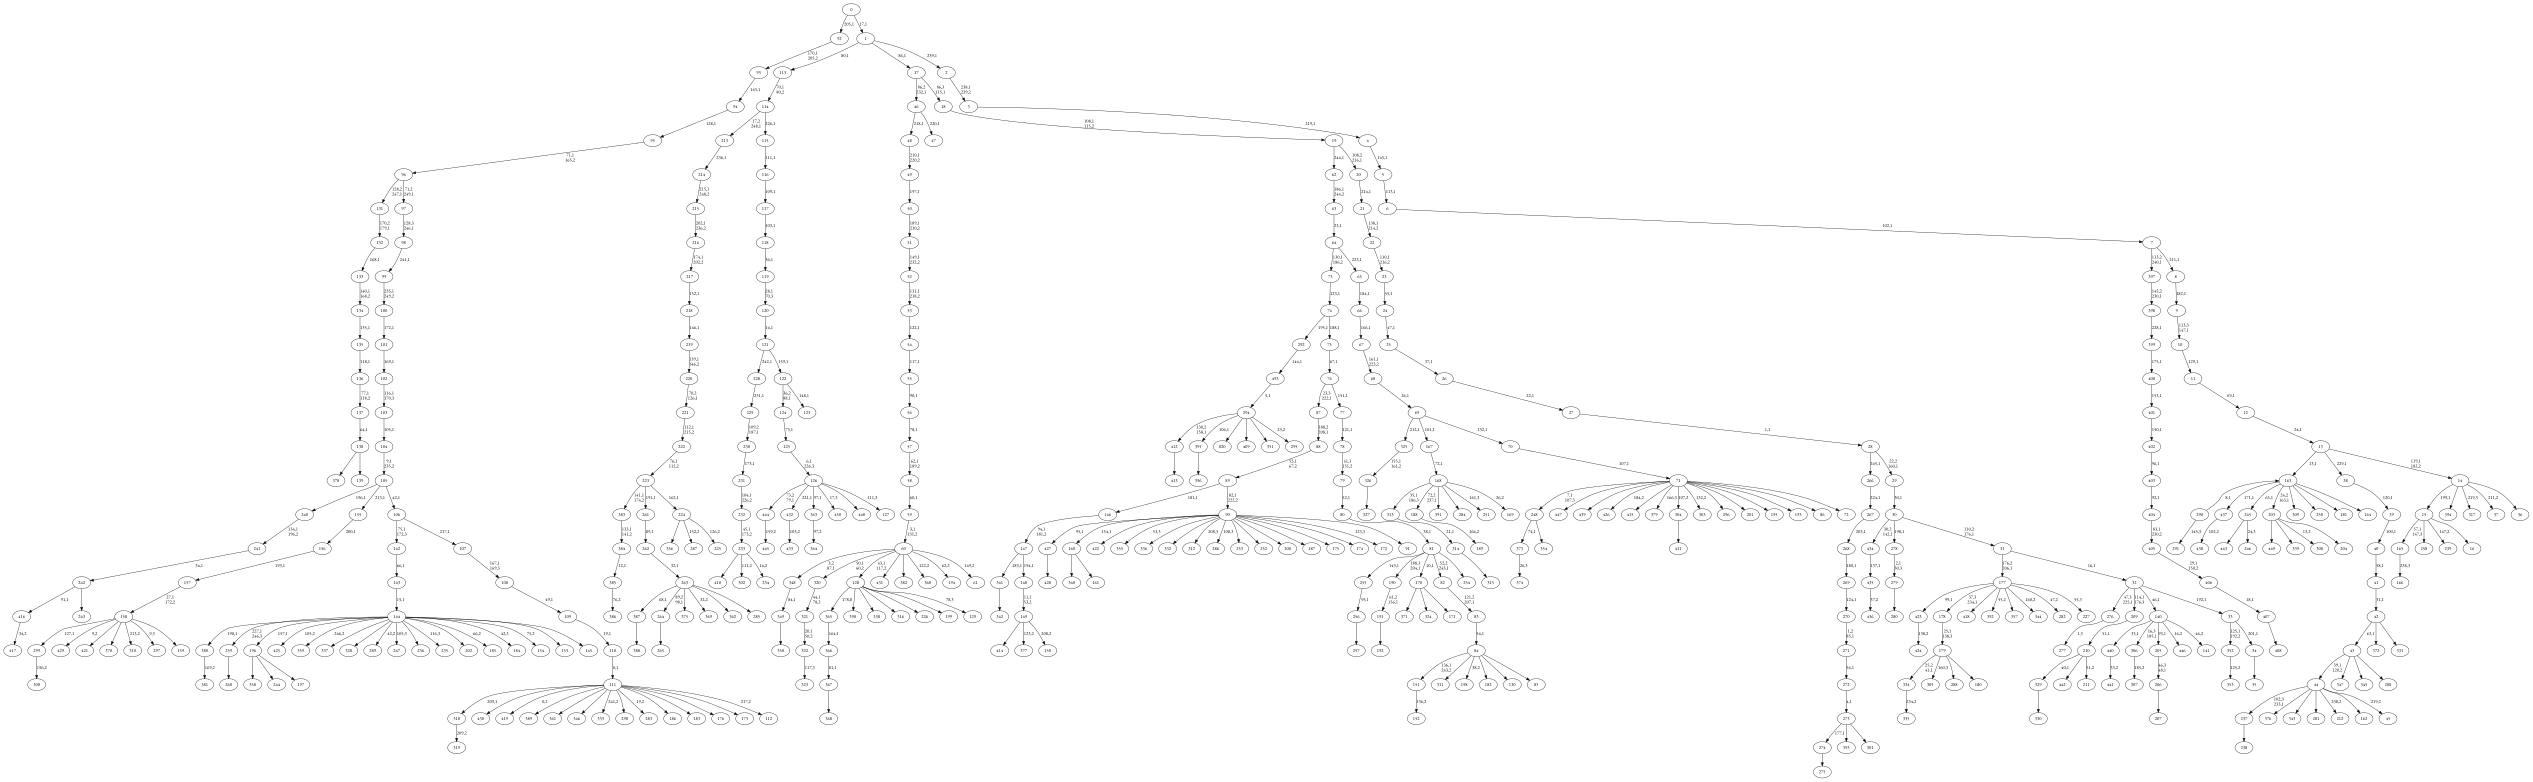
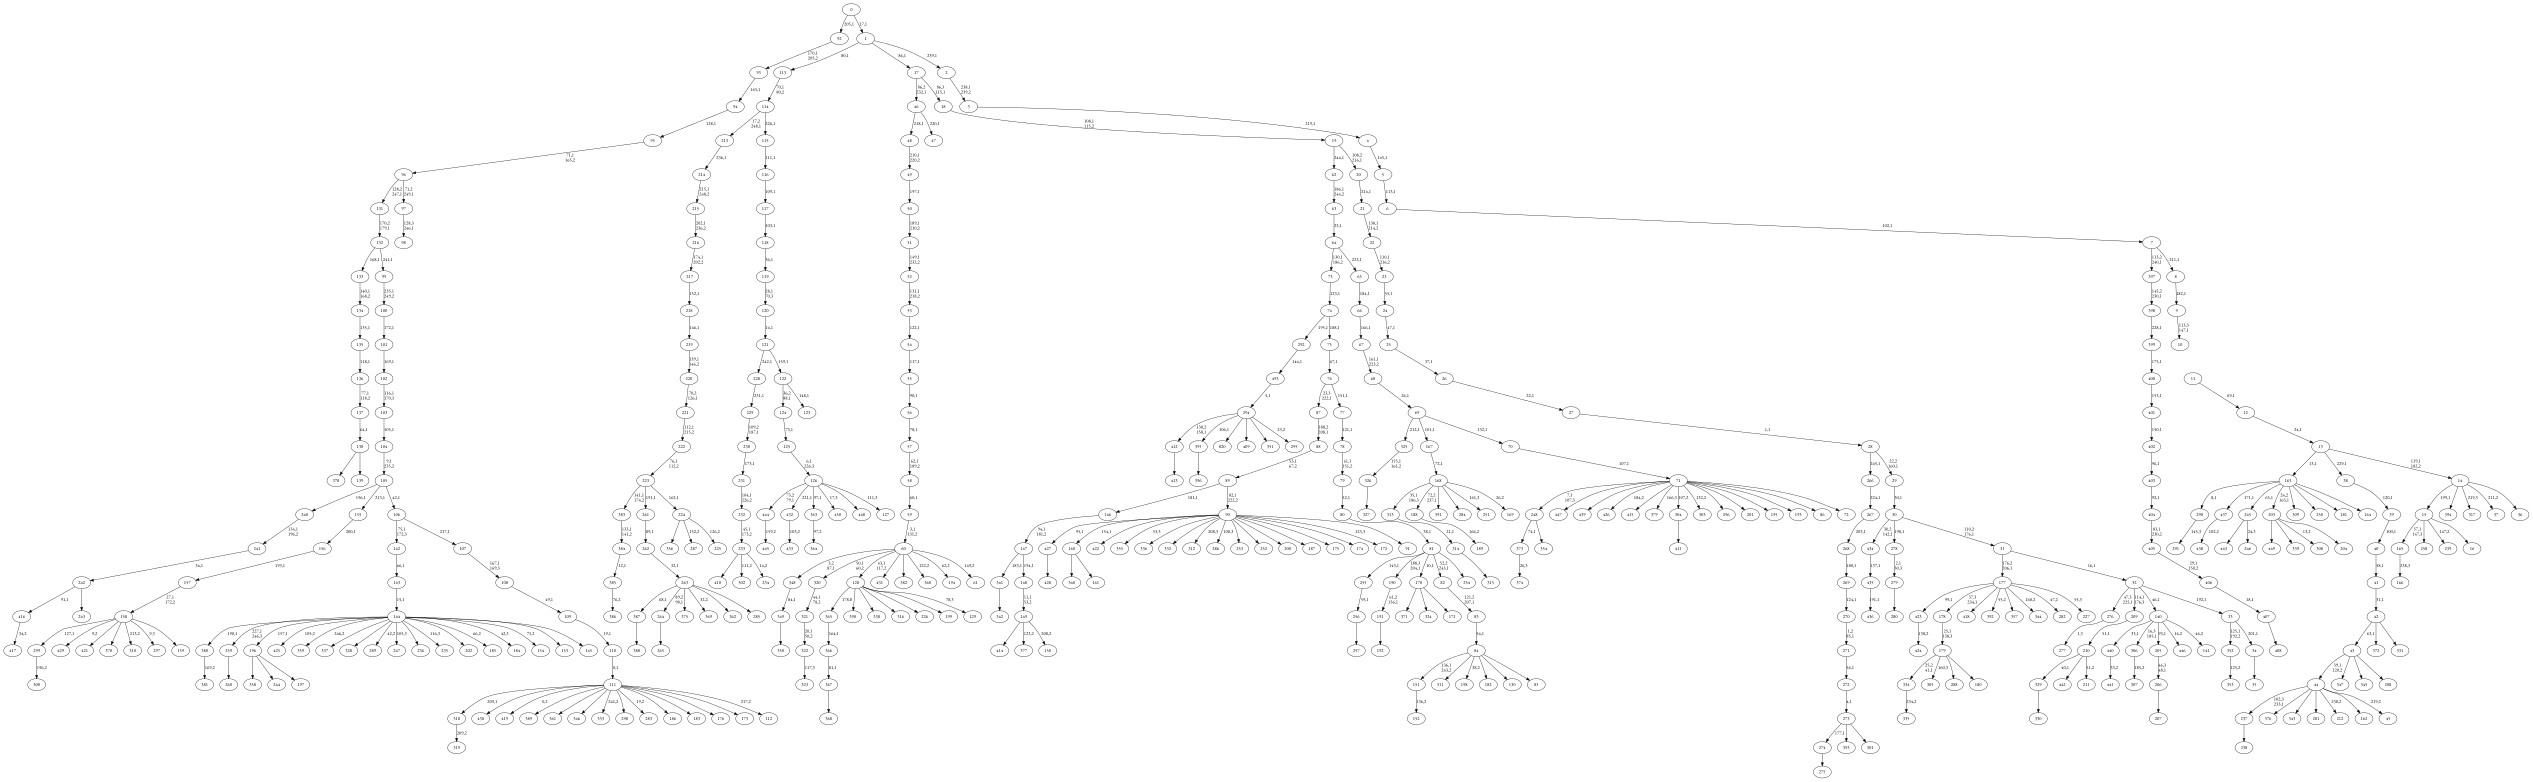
(397, 259) -> (382, 258)
(2186, 360) -> none
(2237, 487) -> (2237, 485)
(1874, 600) -> (1874, 600)
